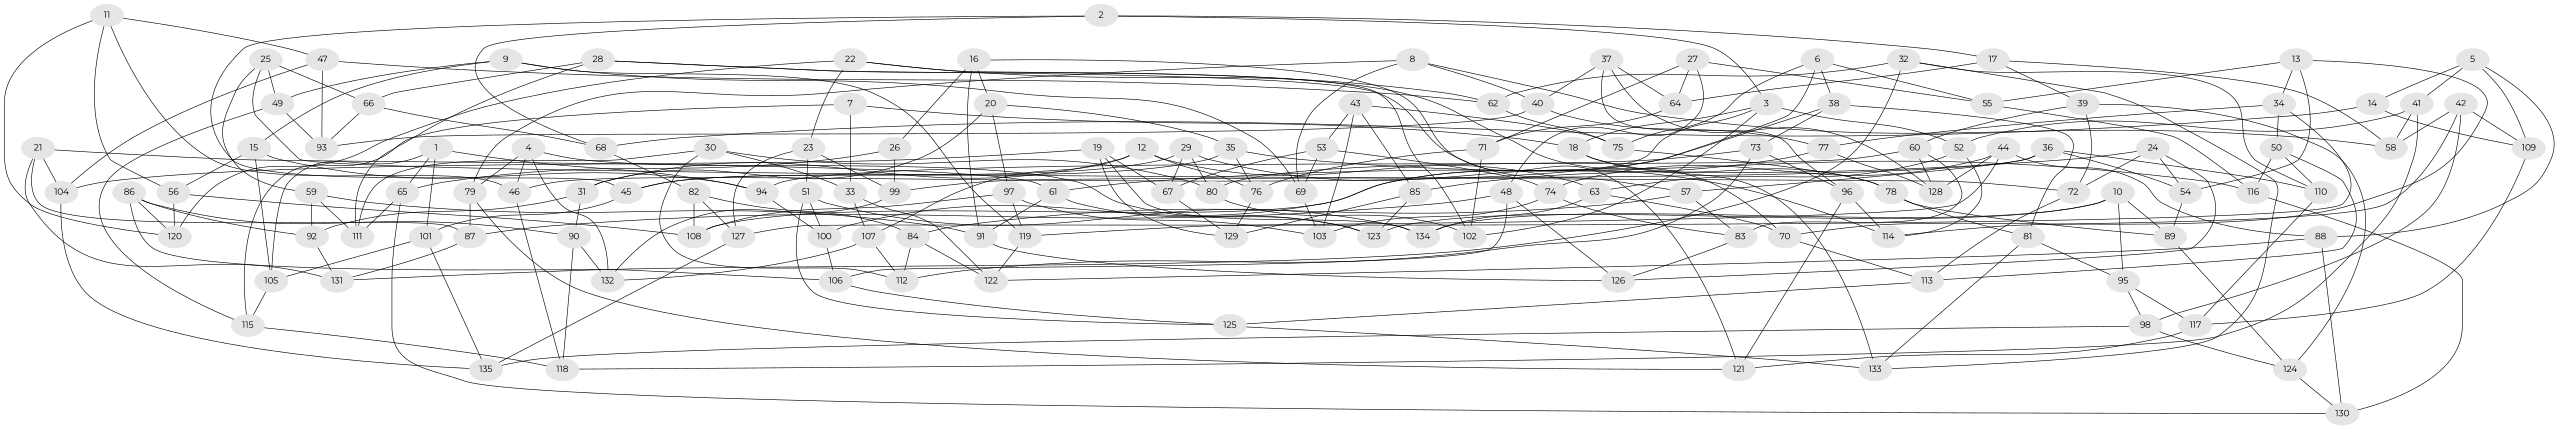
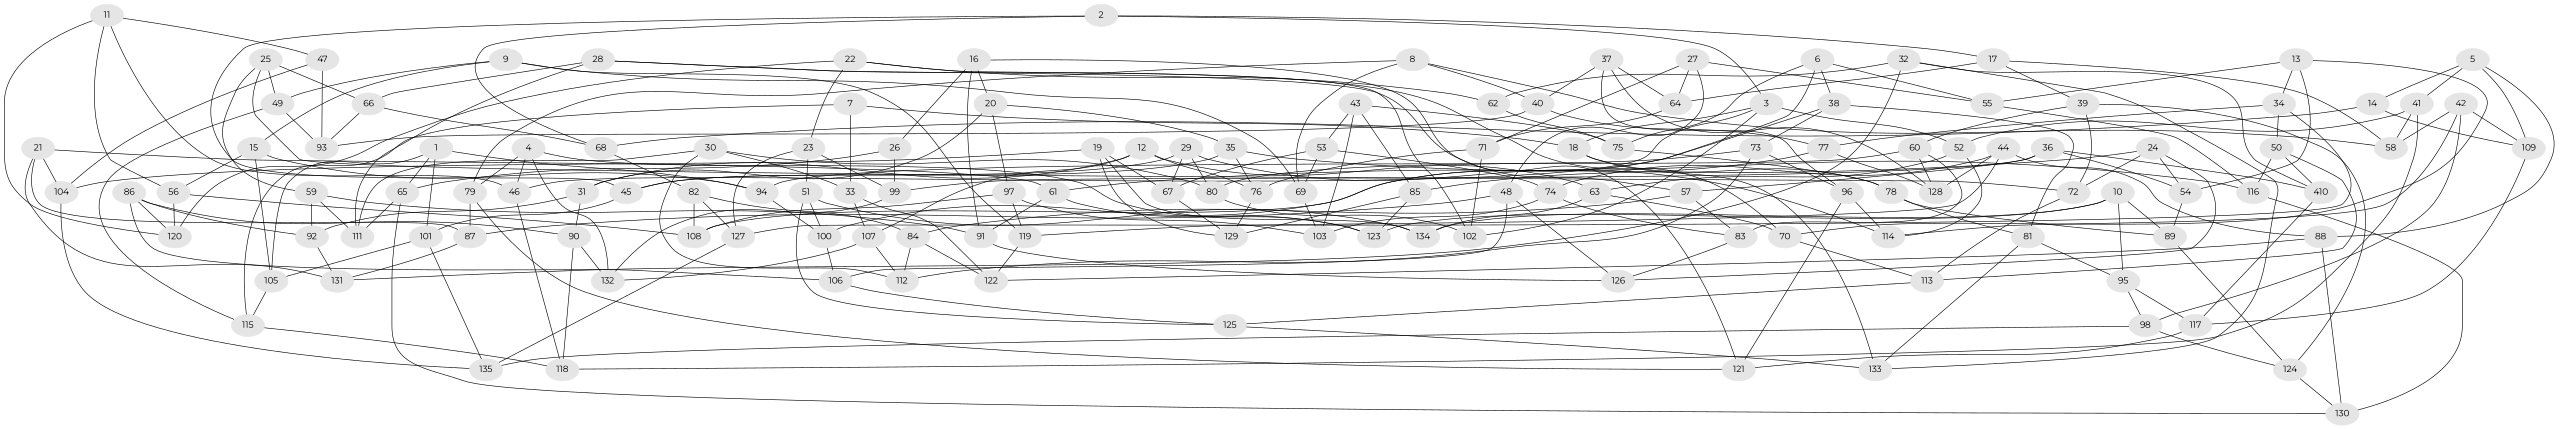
(908, 80) -> none
(2321, 193) -> (2321, 193)
